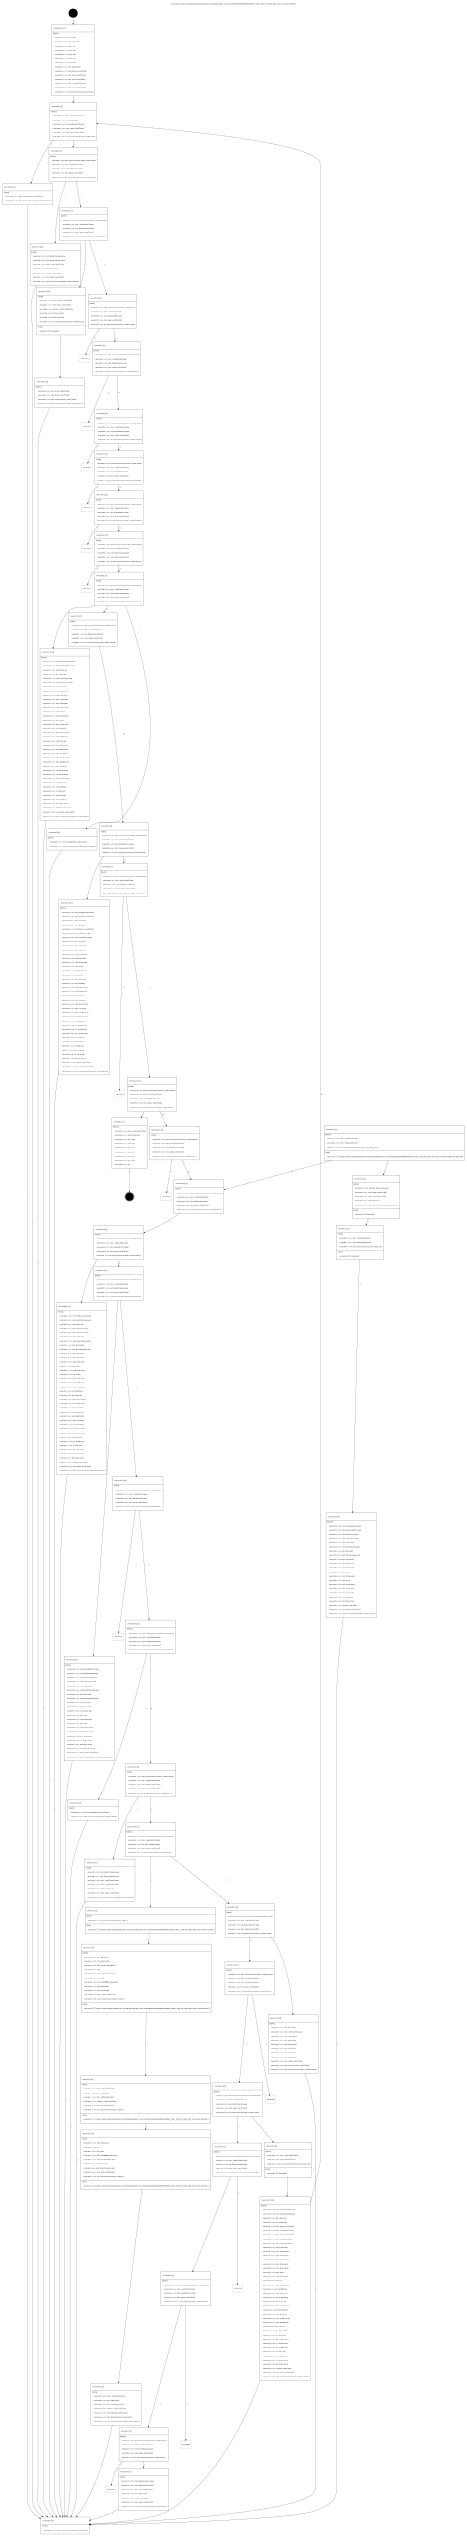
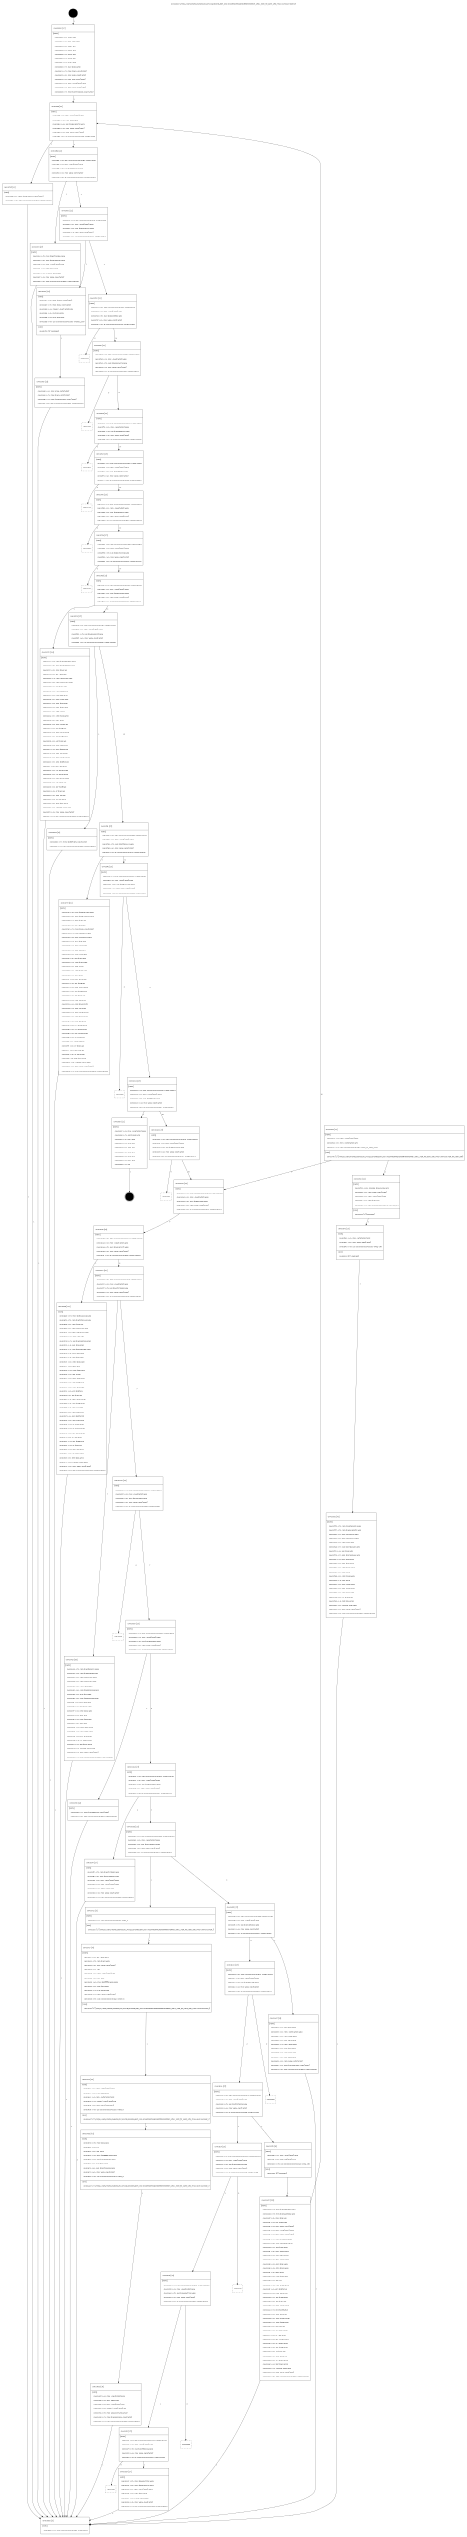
(150, 732) -> (98, 738)
